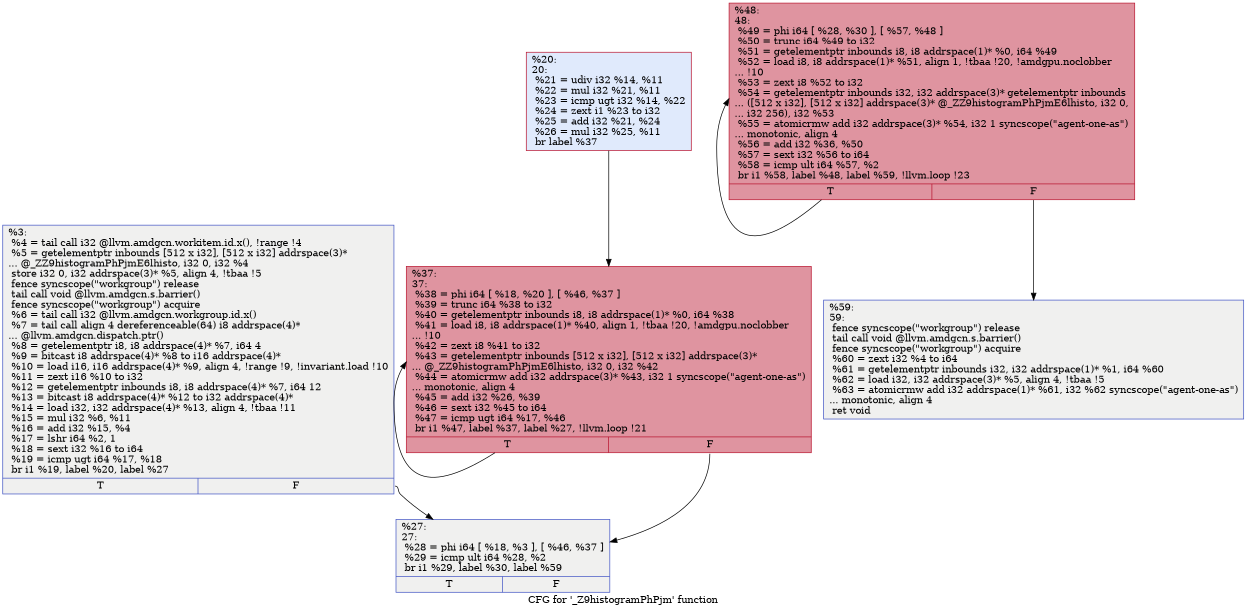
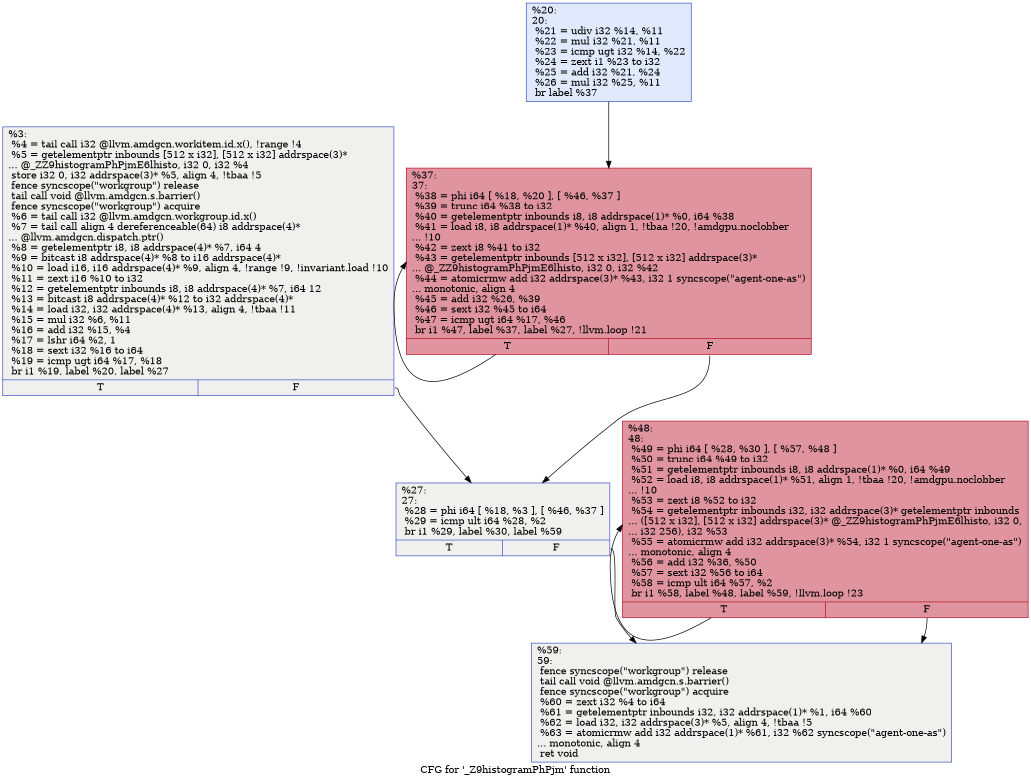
(609, 101) -> (609, 52)
none -> (615, 576)
